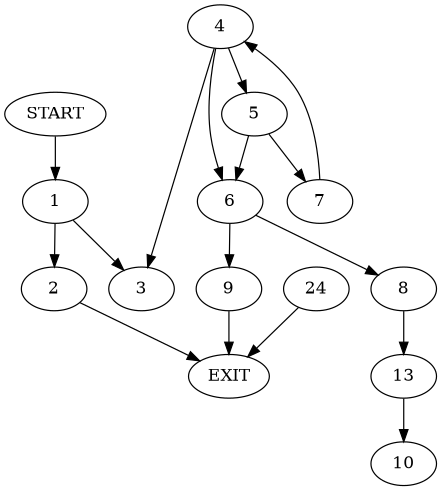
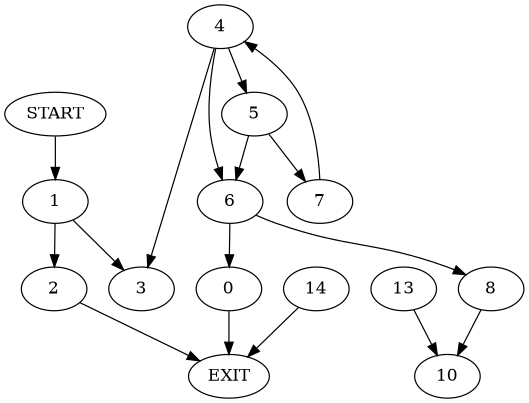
(229, 289) -> (229, 289)
(316, 289) -> (316, 289)
(404, 327) -> (472, 327)
